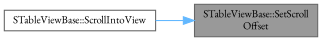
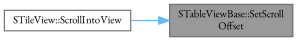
(80, 21) -> (68, 21)
